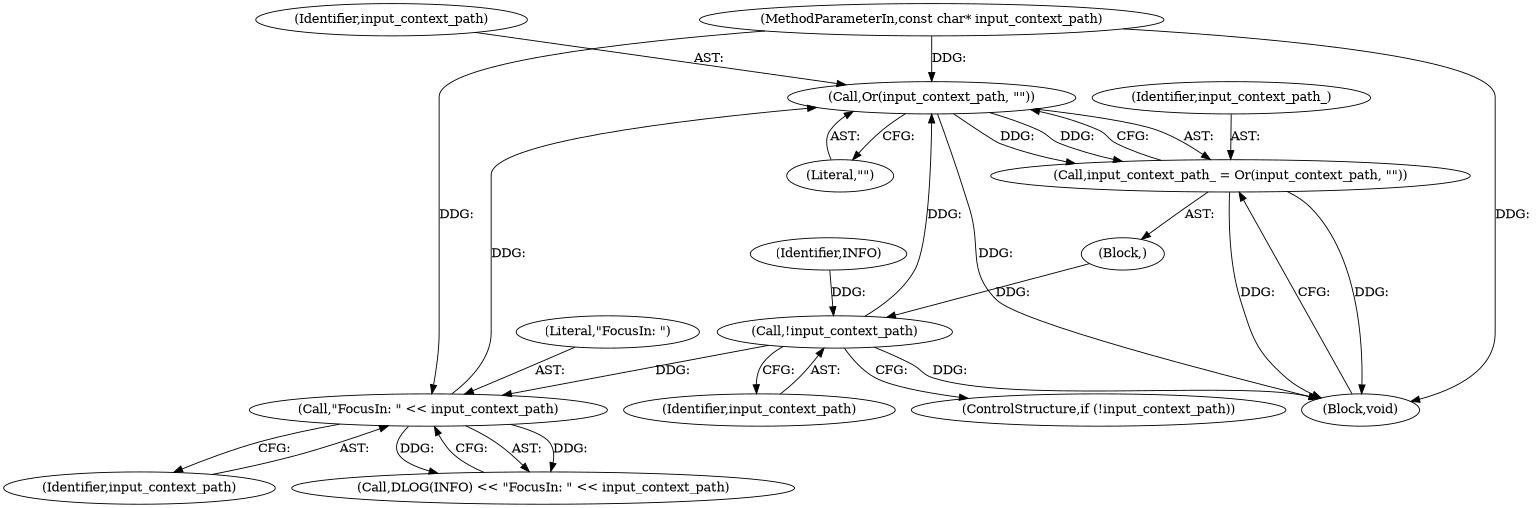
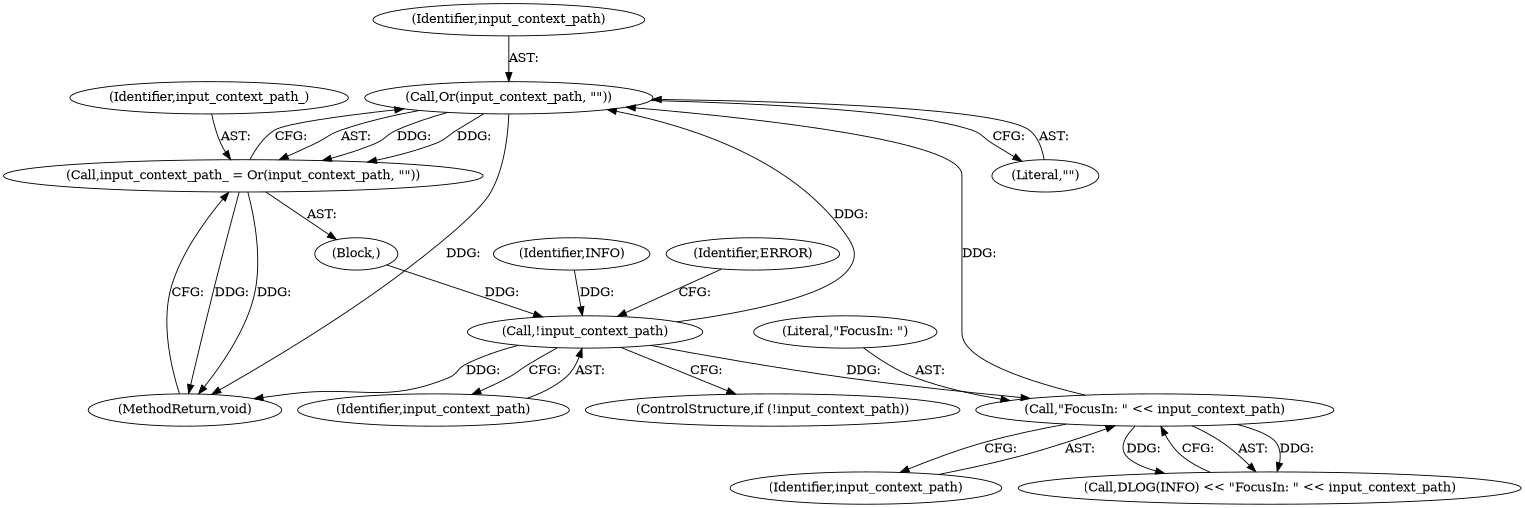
(932, 20) -> none
none -> (753, 254)
(1361, 410) -> (185, 410)
